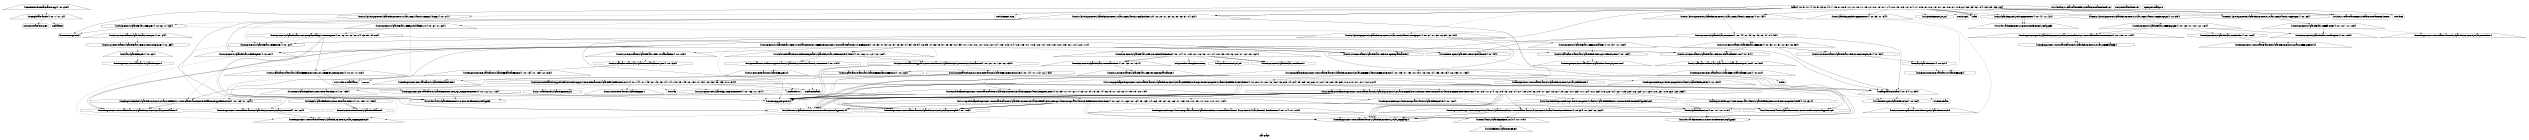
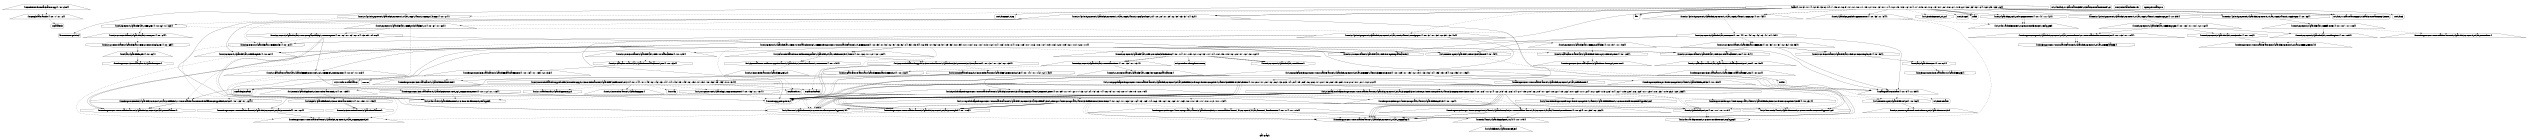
none -> (1637, 17)
(35, 26) -> none
(1942, 27) -> (1943, 22)
(102, 30) -> (141, 30)
(1228, 64) -> none
none -> (243, 92)
